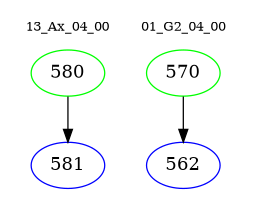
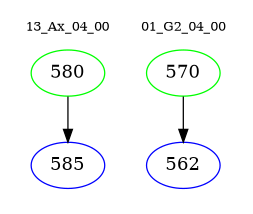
(68, 165) -> (68, 165)
